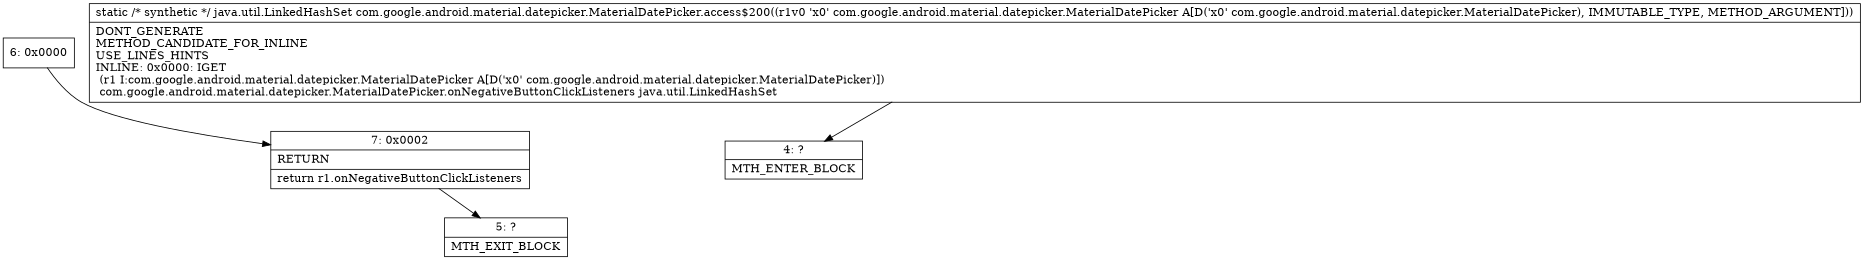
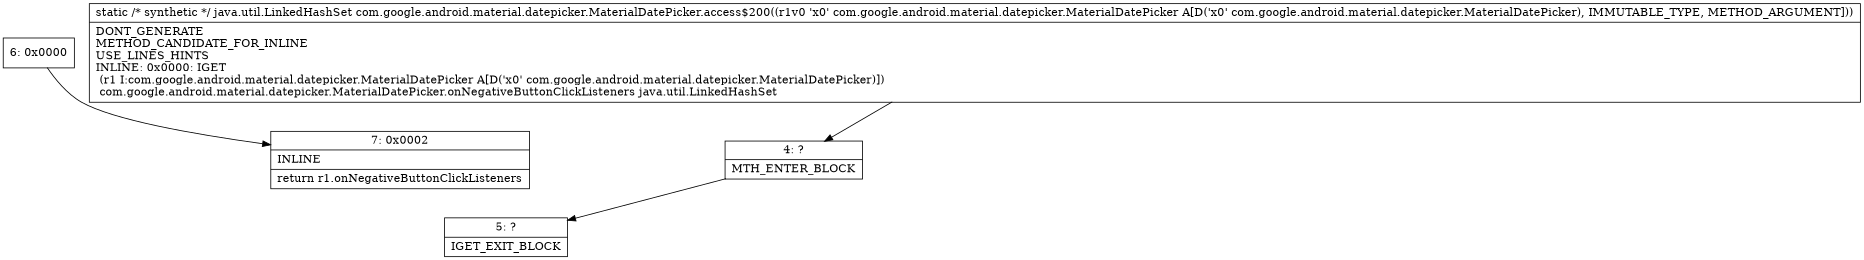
(304, 159) -> (299, 159)
(456, 201) -> (651, 198)
(506, 247) -> (506, 247)
